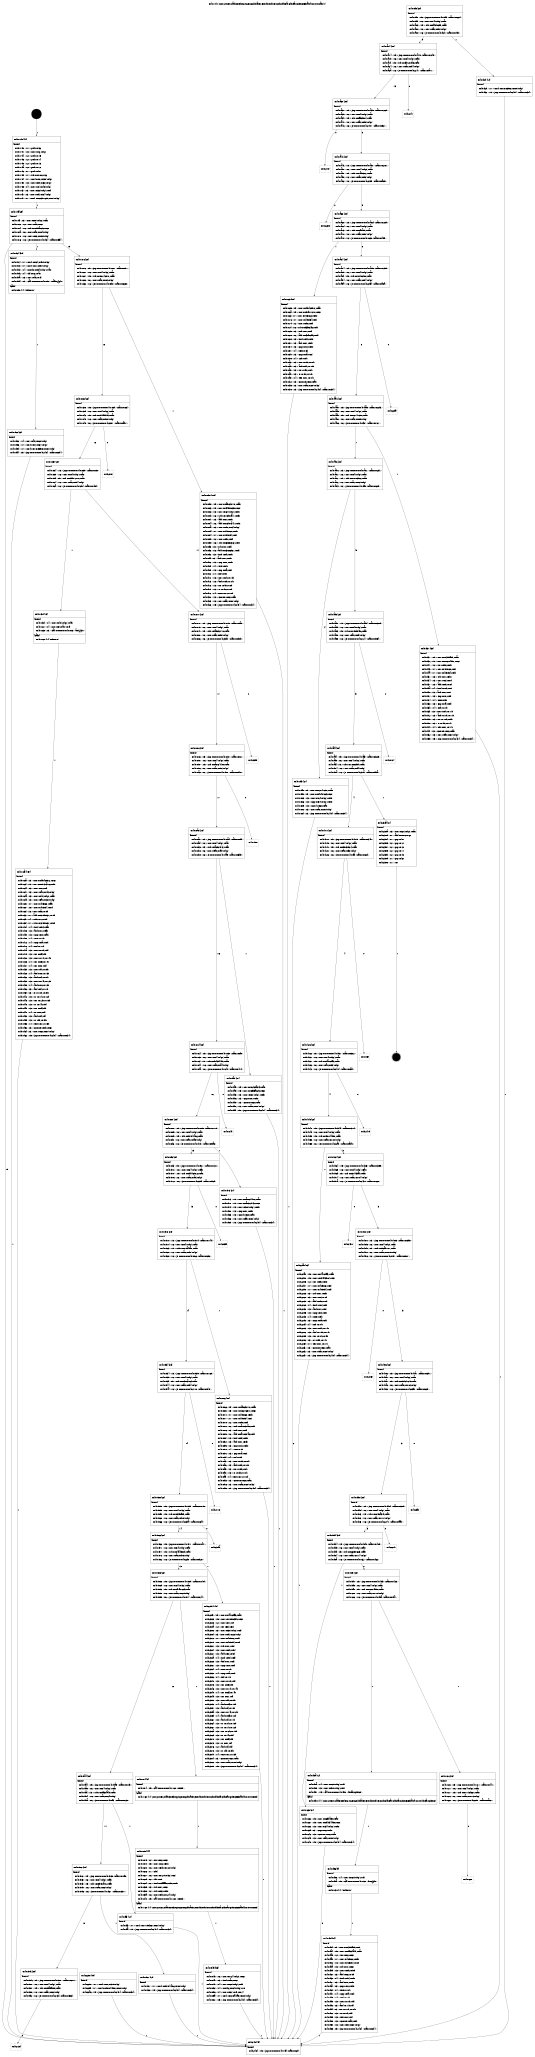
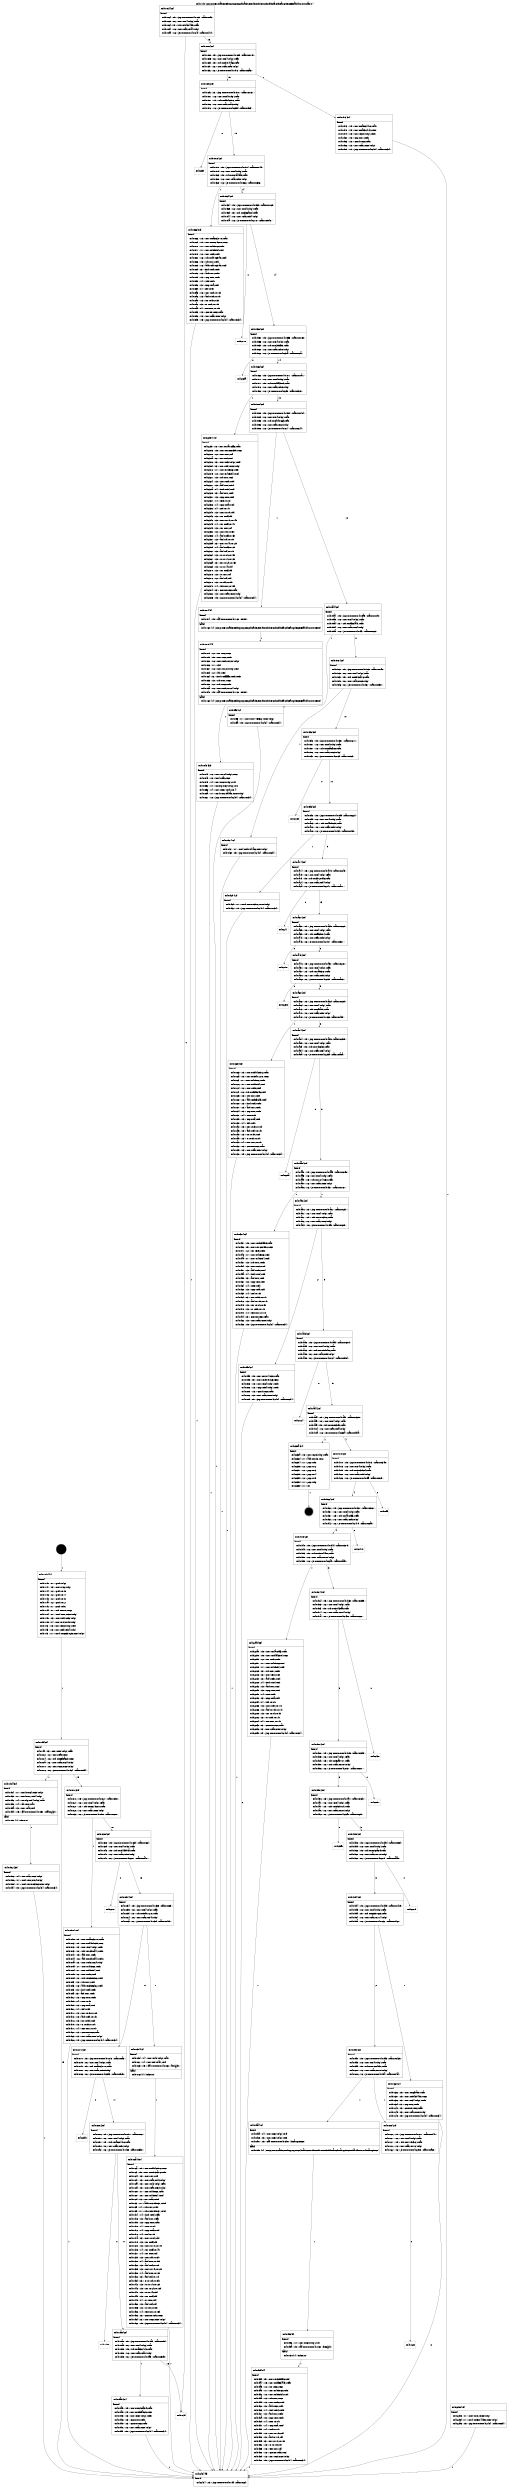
none -> (330, 781)
(217, 949) -> (176, 2383)
